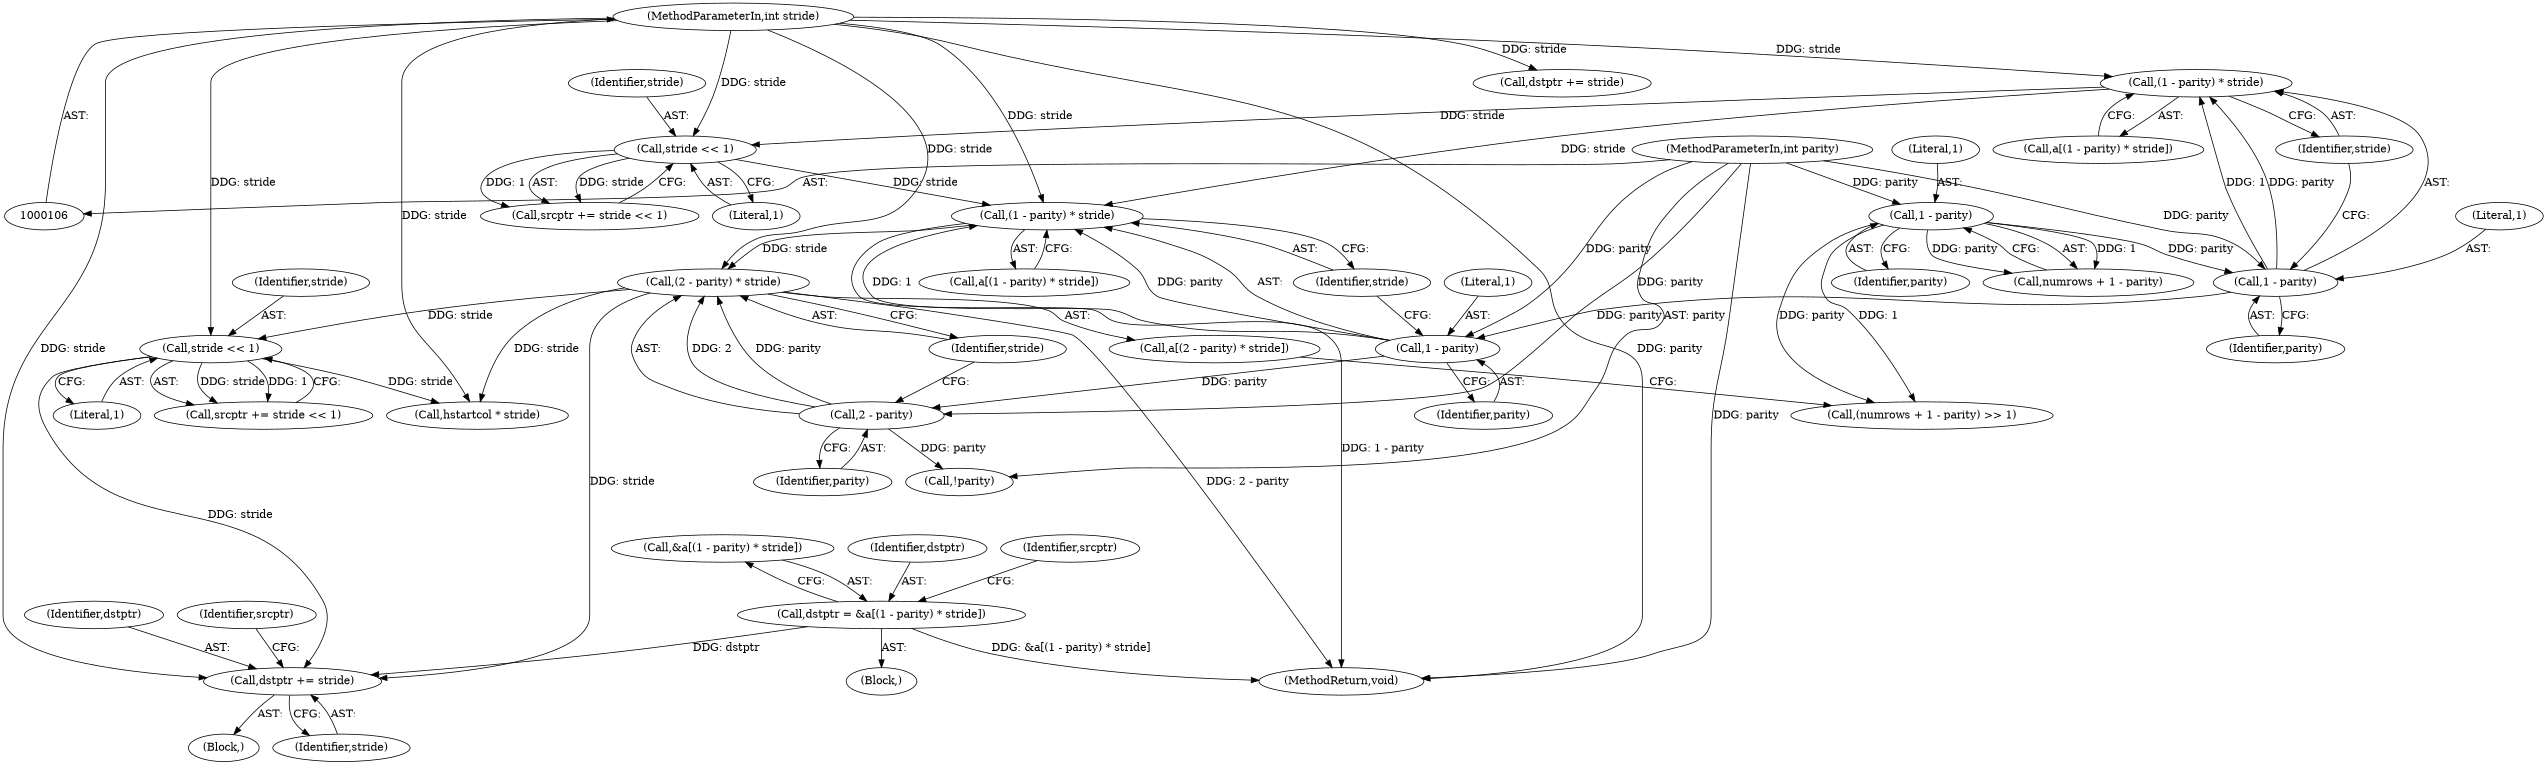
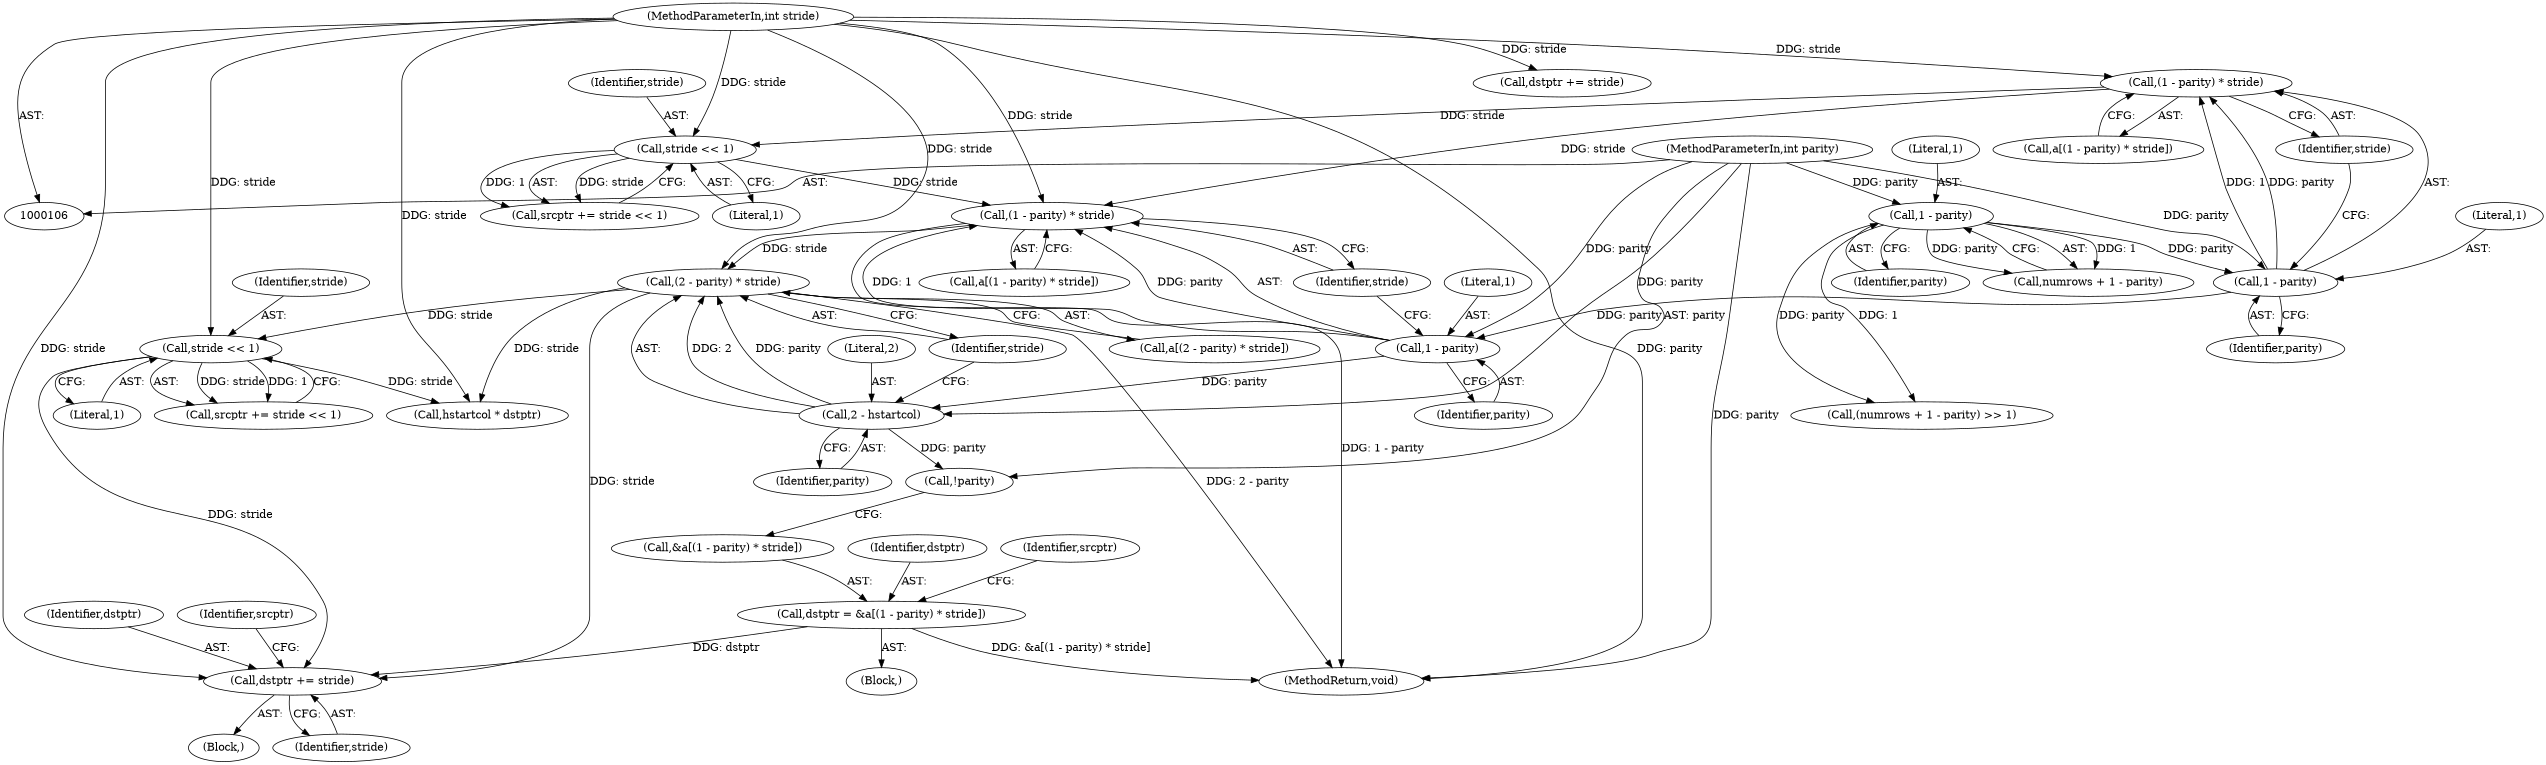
(267, 29) -> (251, 28)
none -> (872, 349)
(1562, 379) -> (968, 304)
(477, 416) -> (477, 416)
(872, 416) -> (872, 416)
(794, 586) -> (849, 513)
